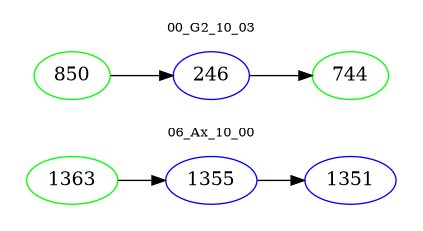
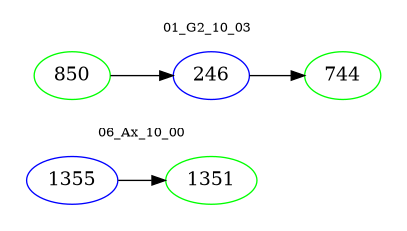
(211, 29) -> (207, 29)
(72, 180) -> none
(350, 180) -> (211, 180)
